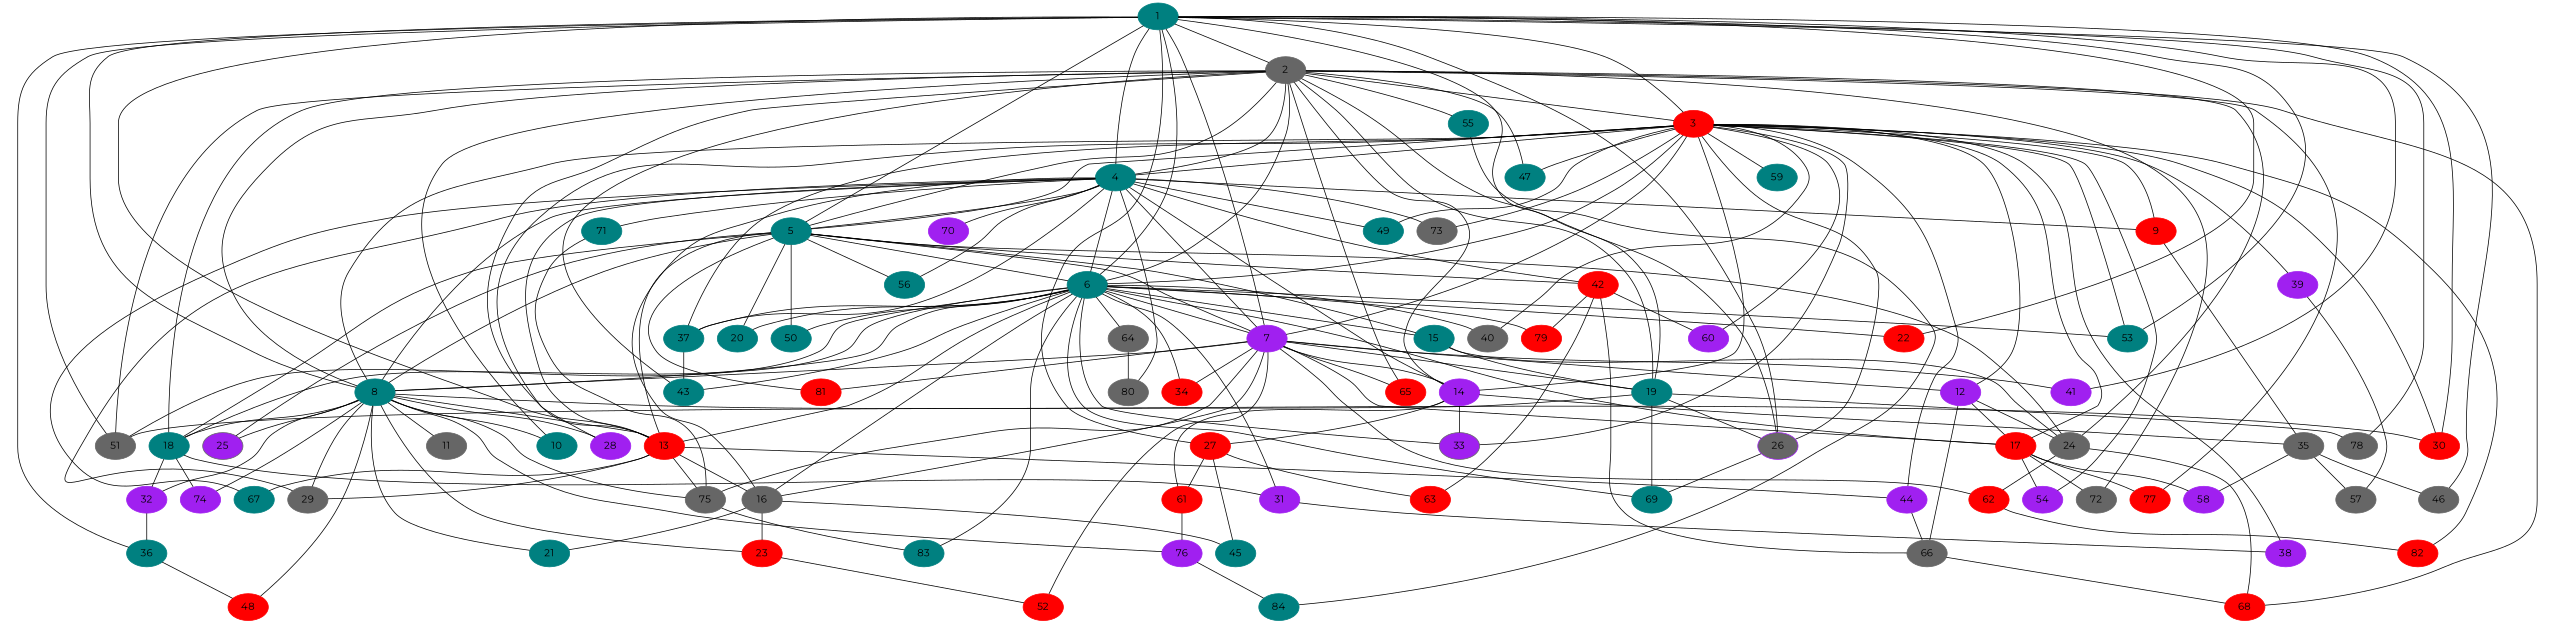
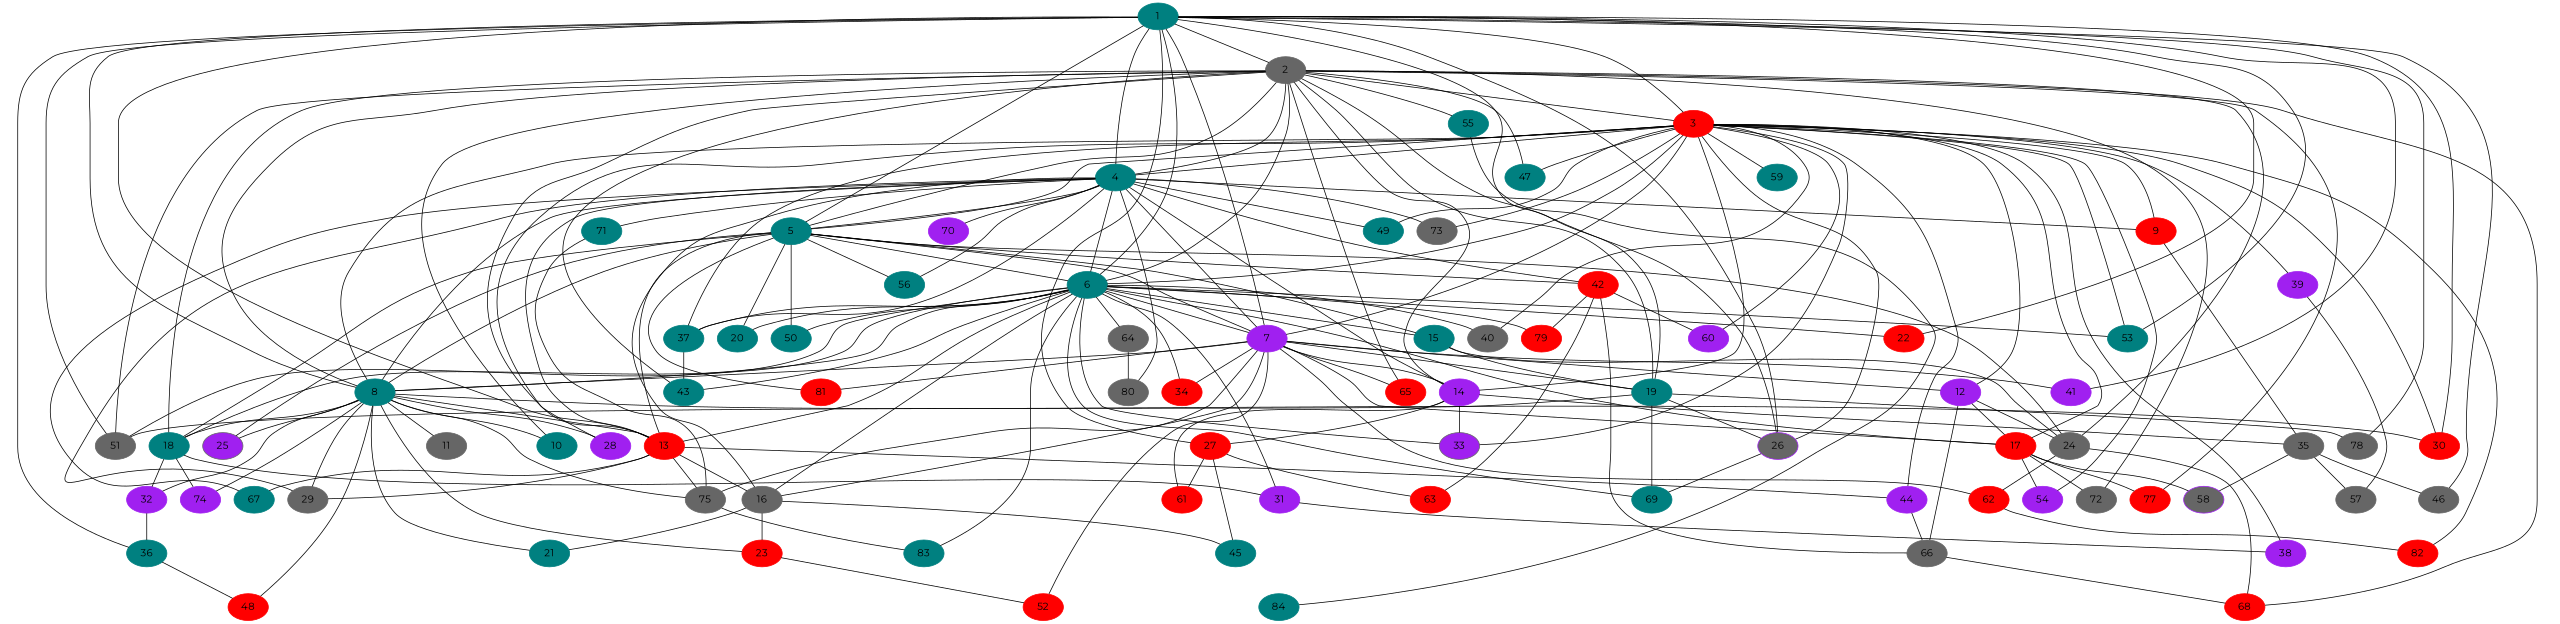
(2204, 500) -> (2204, 500)
(1182, 553) -> none
